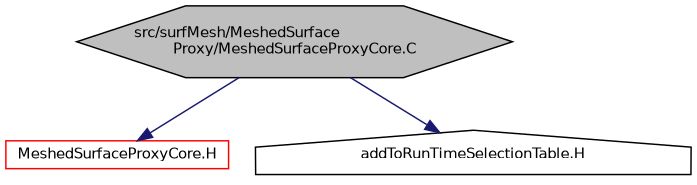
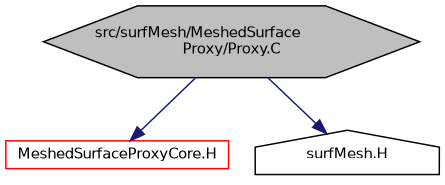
(295, 42) -> (232, 42)
(473, 155) -> (347, 155)
